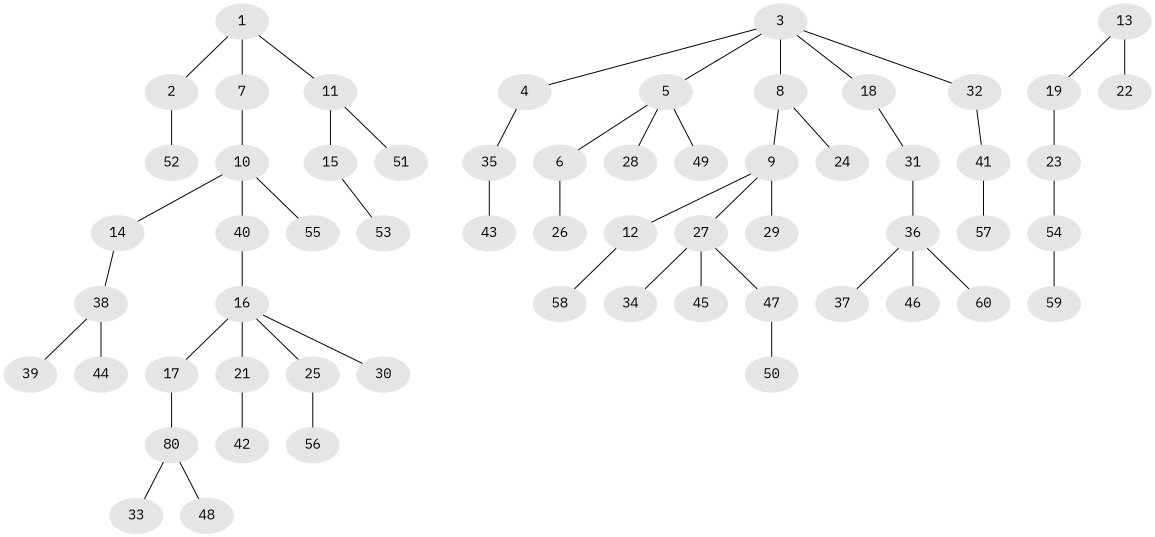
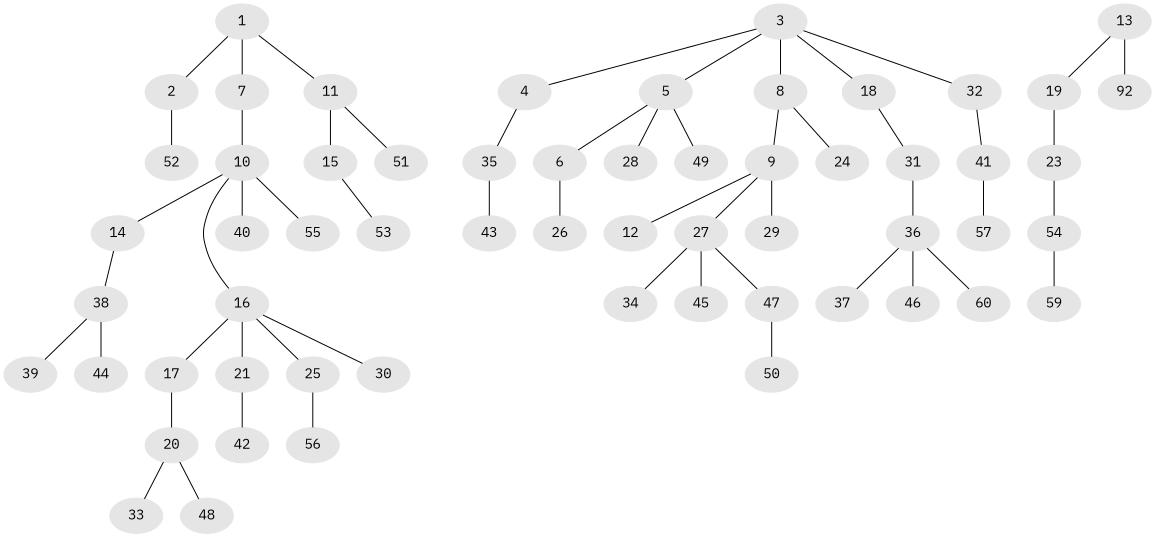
(1125, 92) -> (1125, 92)
(242, 269) -> (203, 233)
(560, 304) -> none
(172, 445) -> (172, 445)
